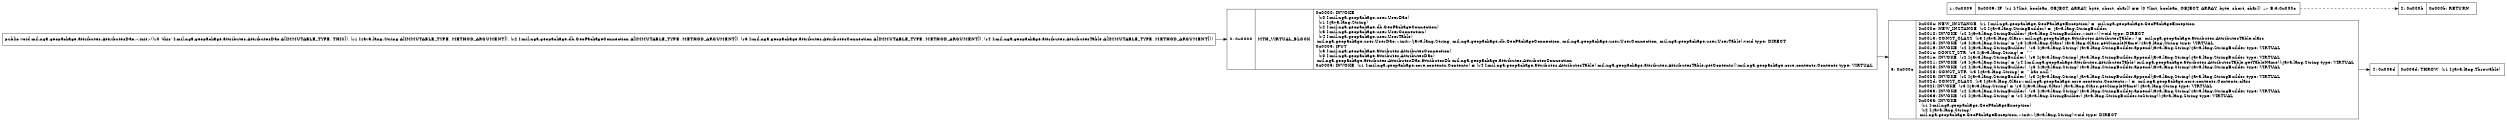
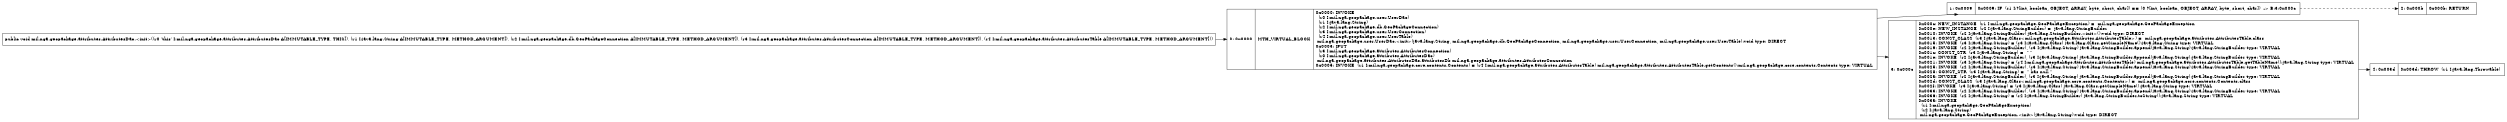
none -> (1916, 16)
